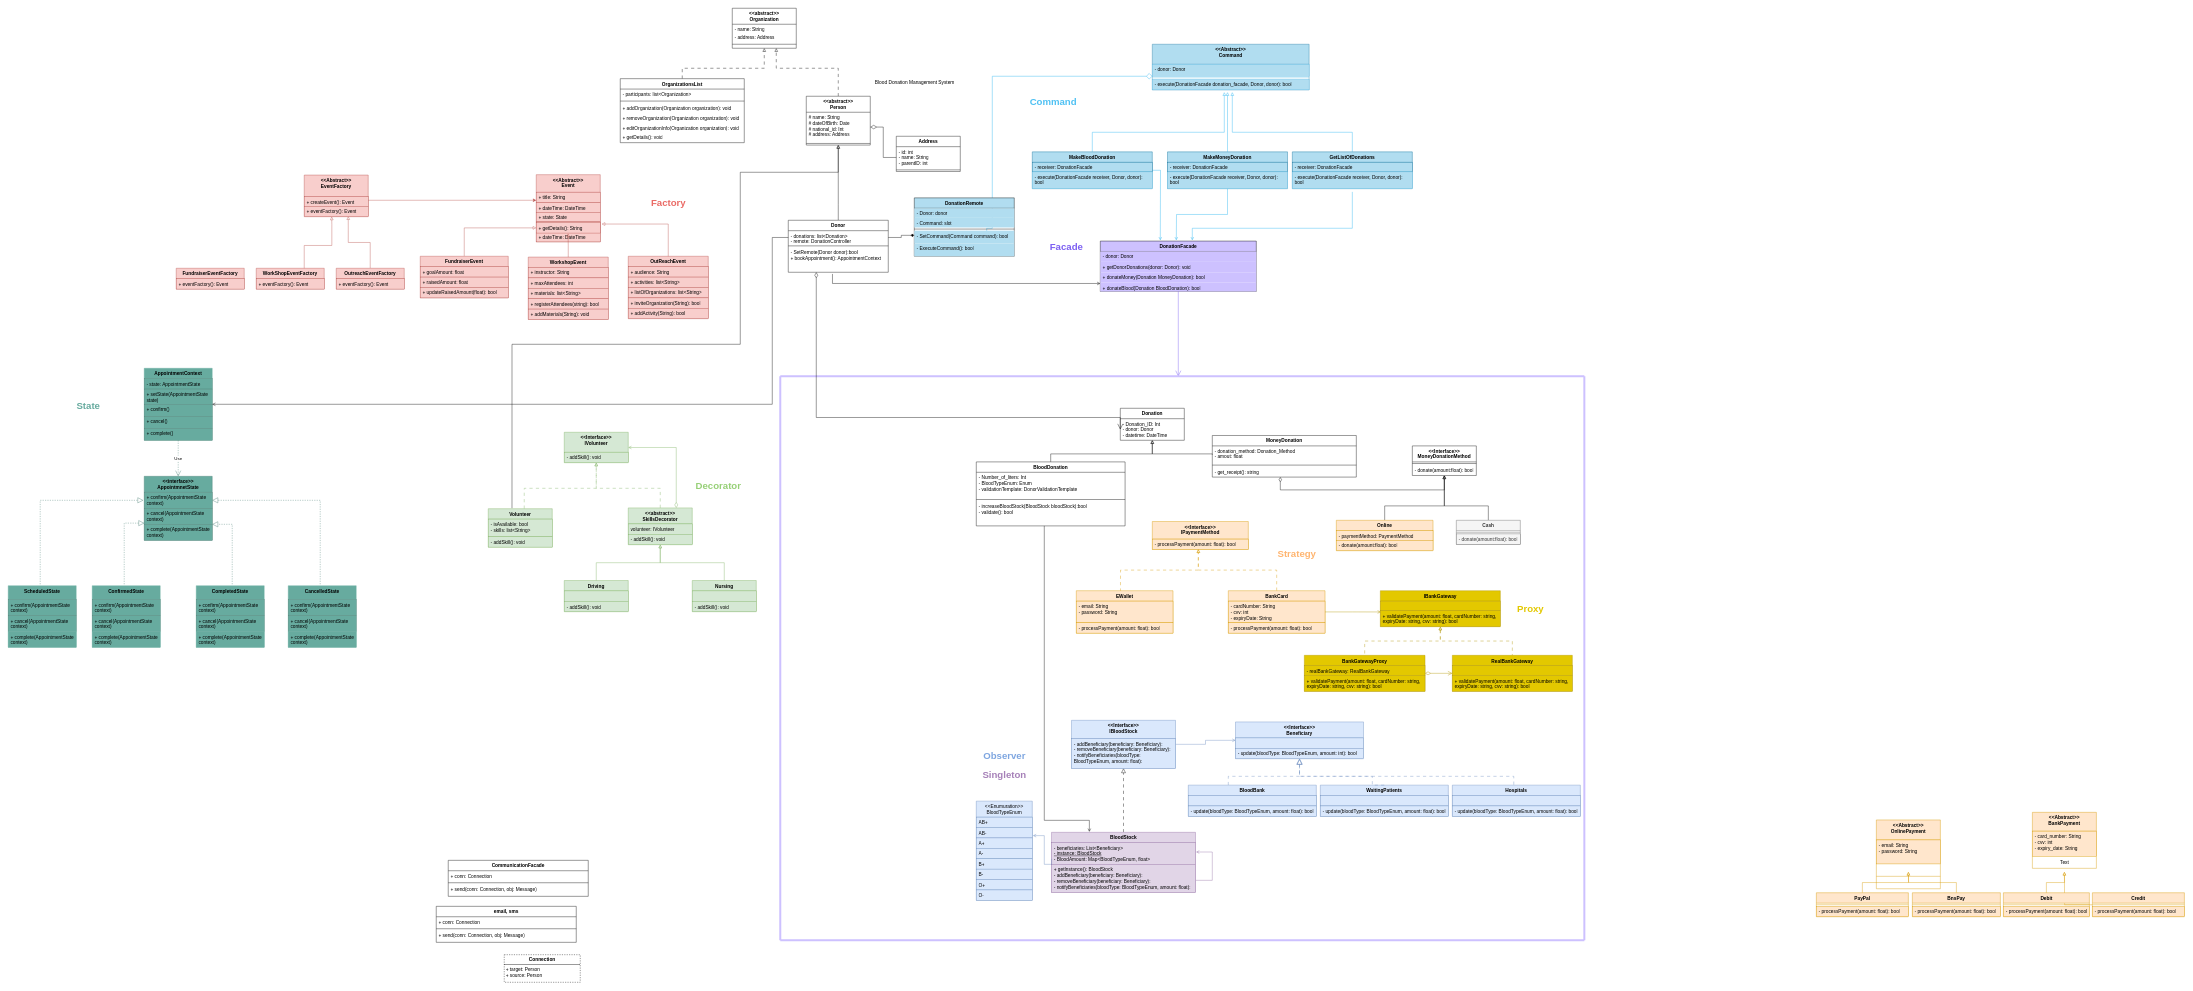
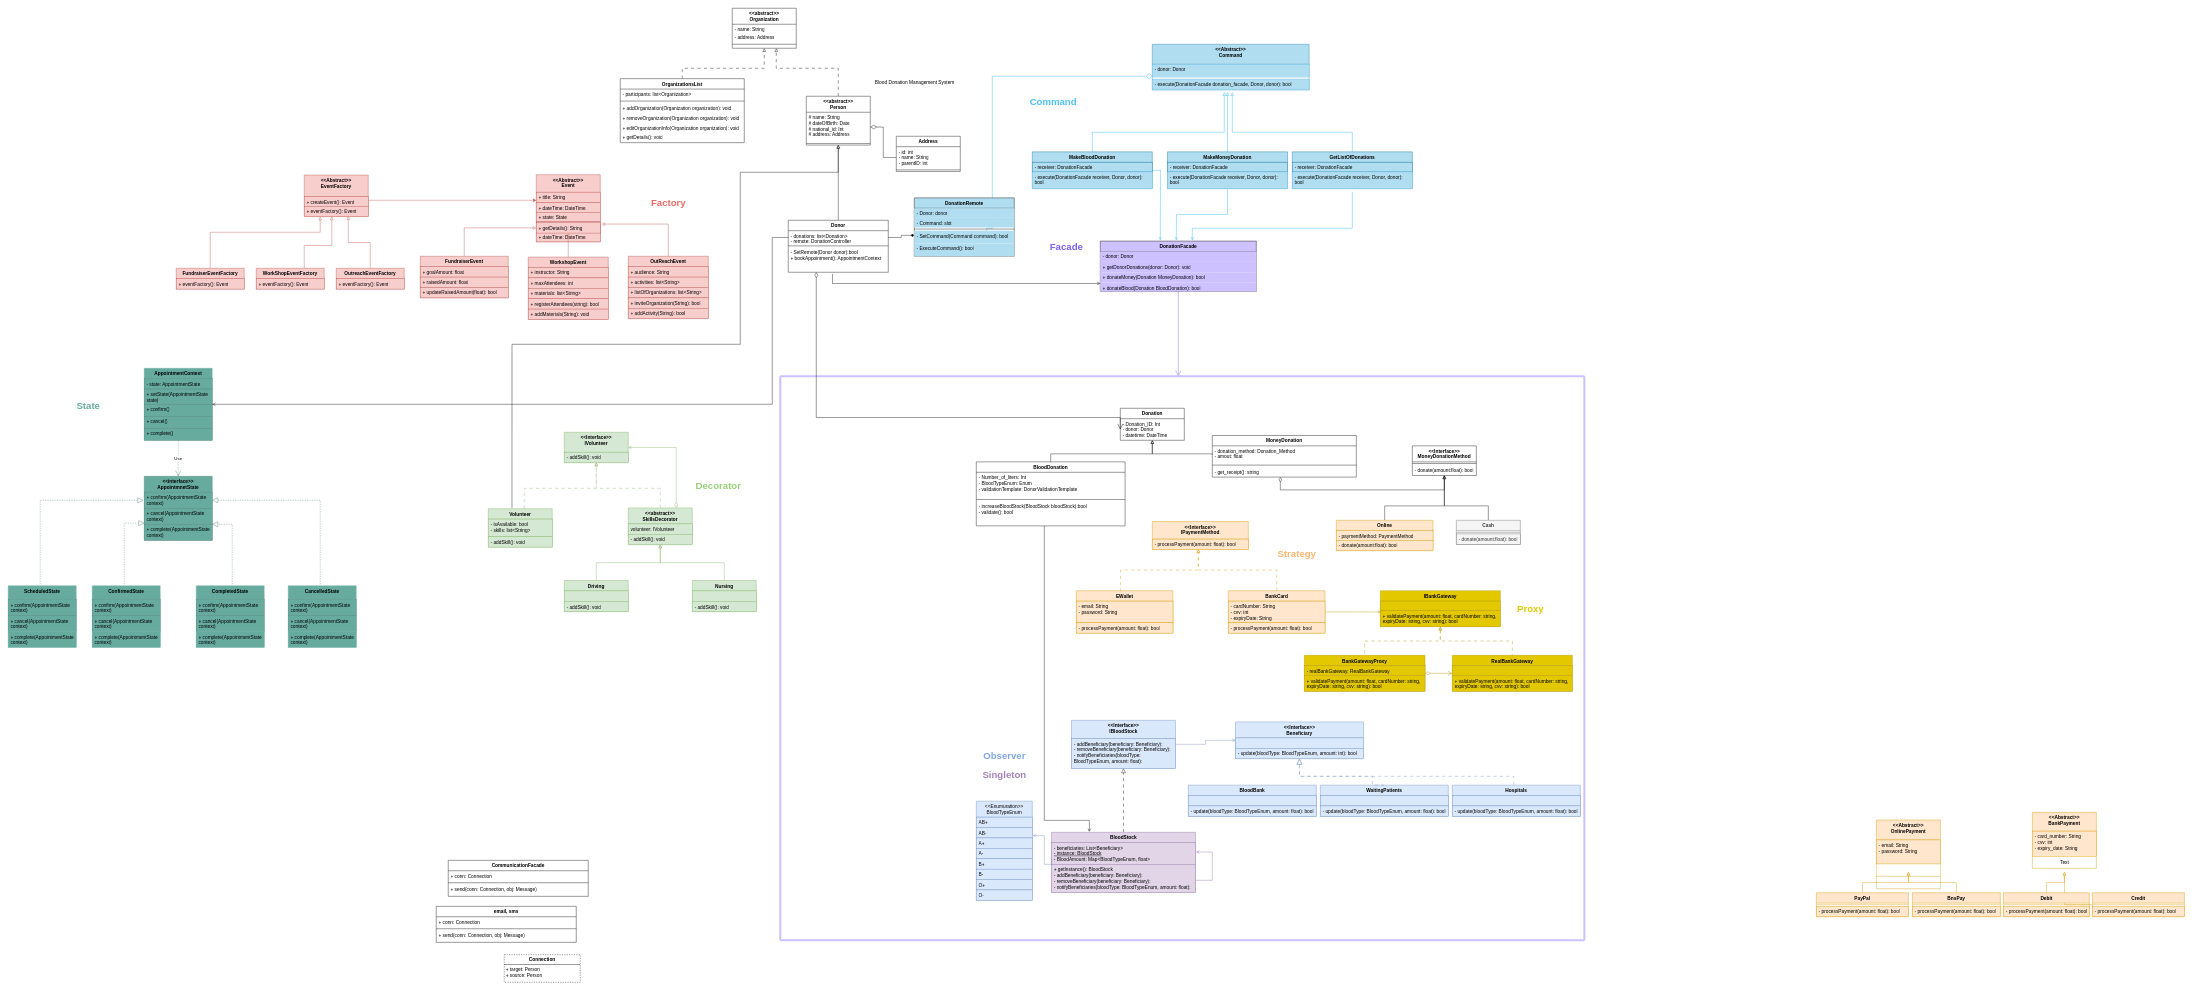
none -> (253, 232)
(1258, 776) -> none
